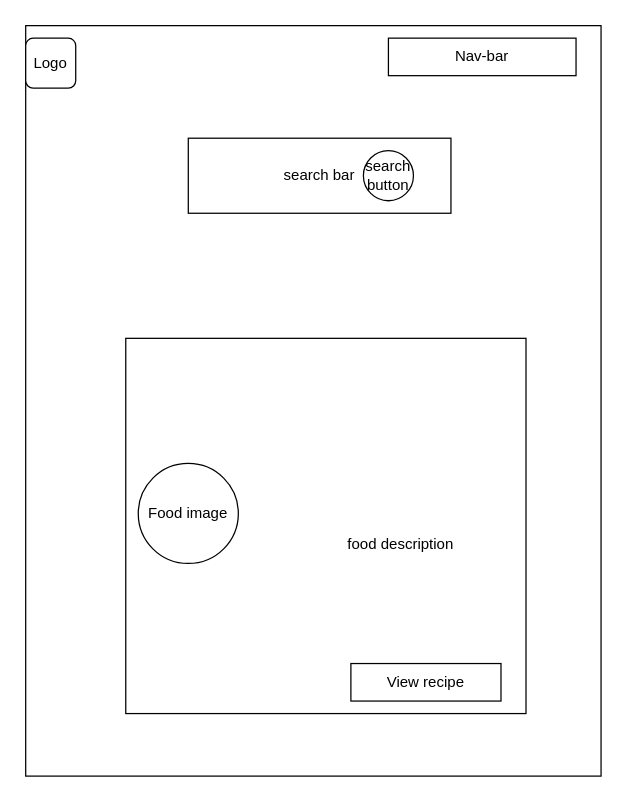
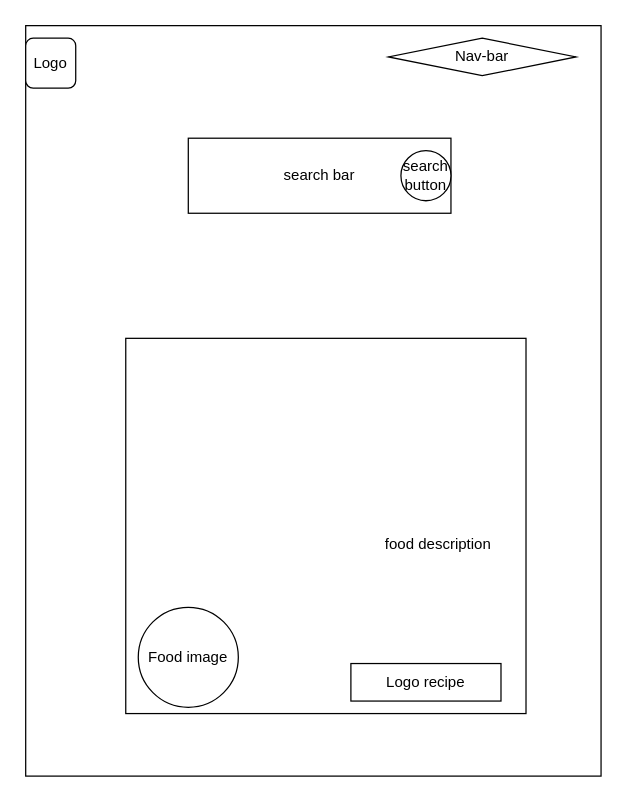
(482, 57) -> (482, 57)
(388, 176) -> (426, 176)
(188, 513) -> (188, 657)
(401, 544) -> (438, 544)
(426, 682) -> (426, 682)
